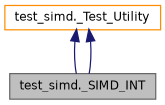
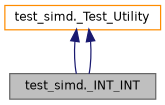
(83, 86) -> (83, 86)
